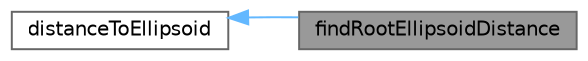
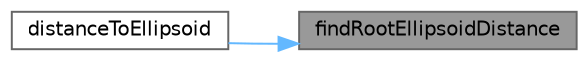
(273, 17) -> (253, 44)
